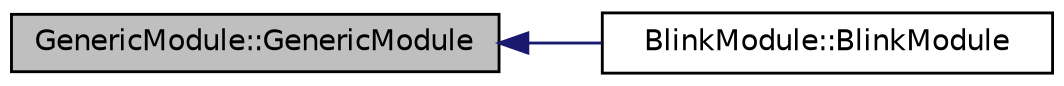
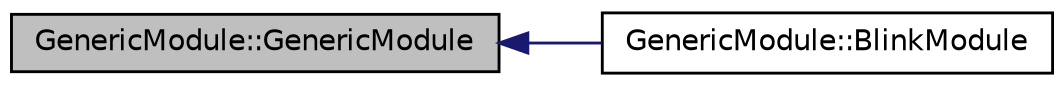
(827, 43) -> (827, 43)
